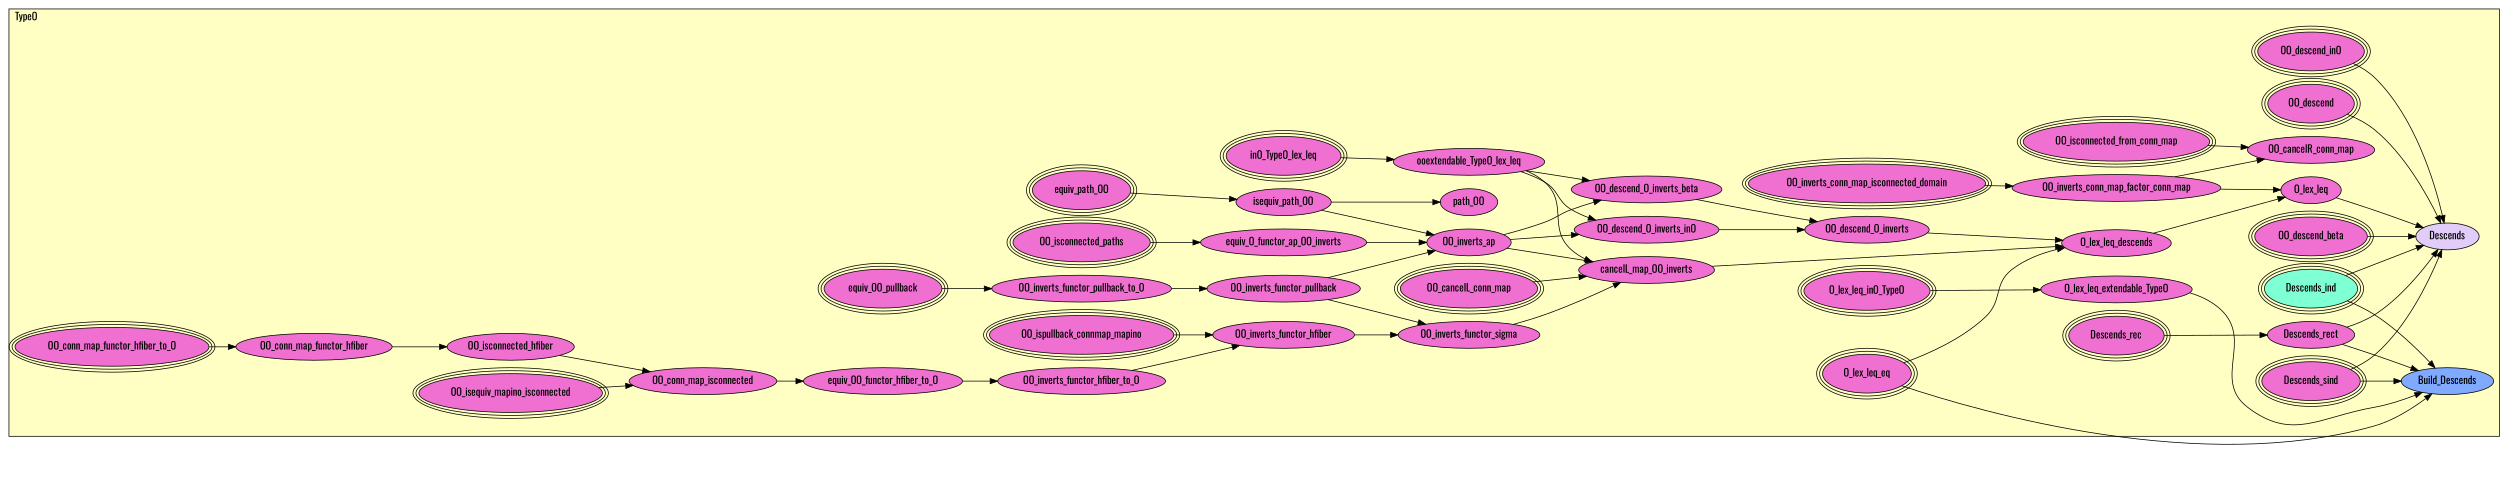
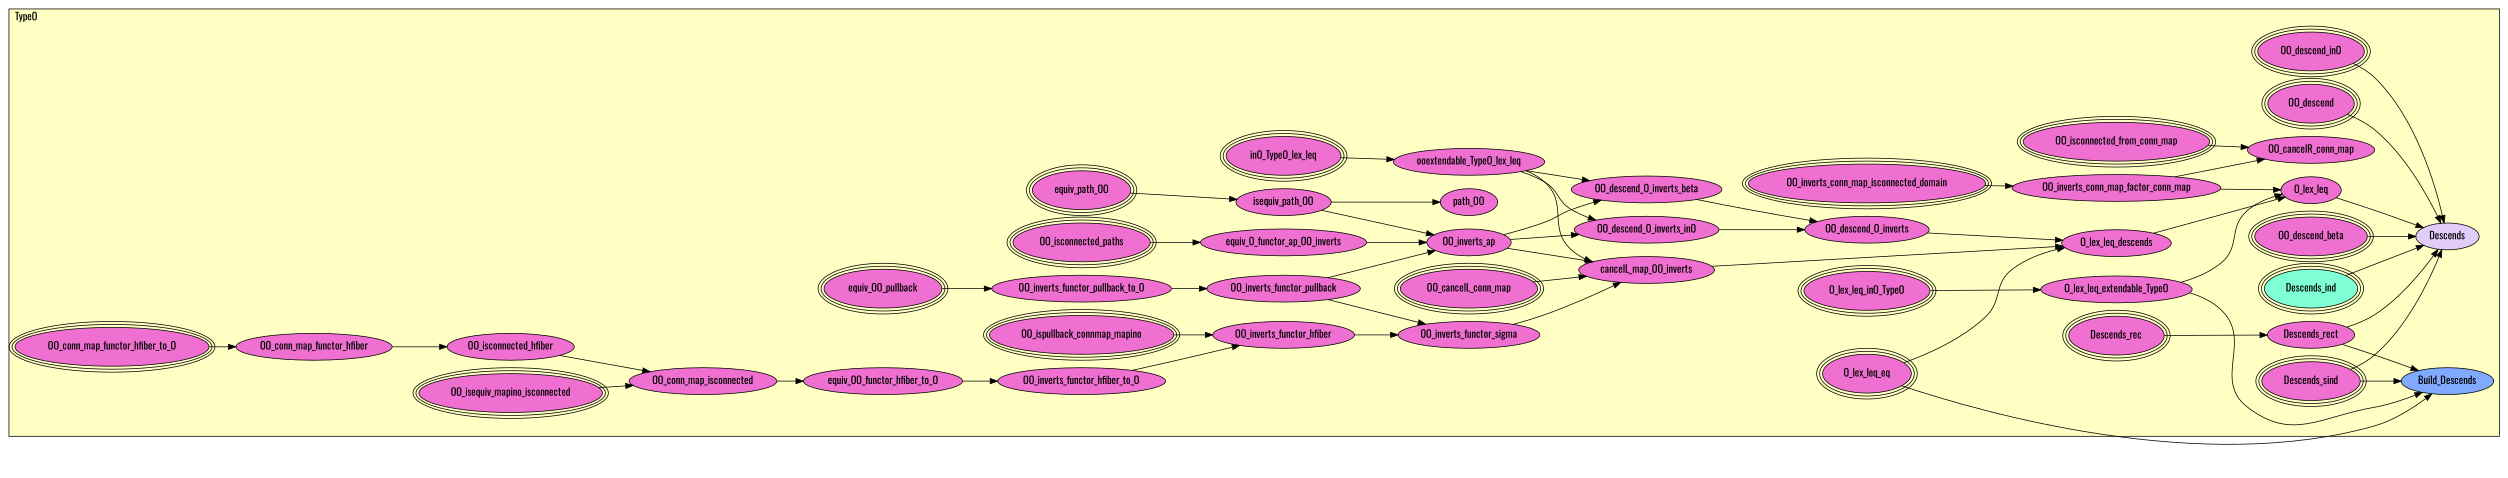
none -> (2233, 244)
(2392, 327) -> none
